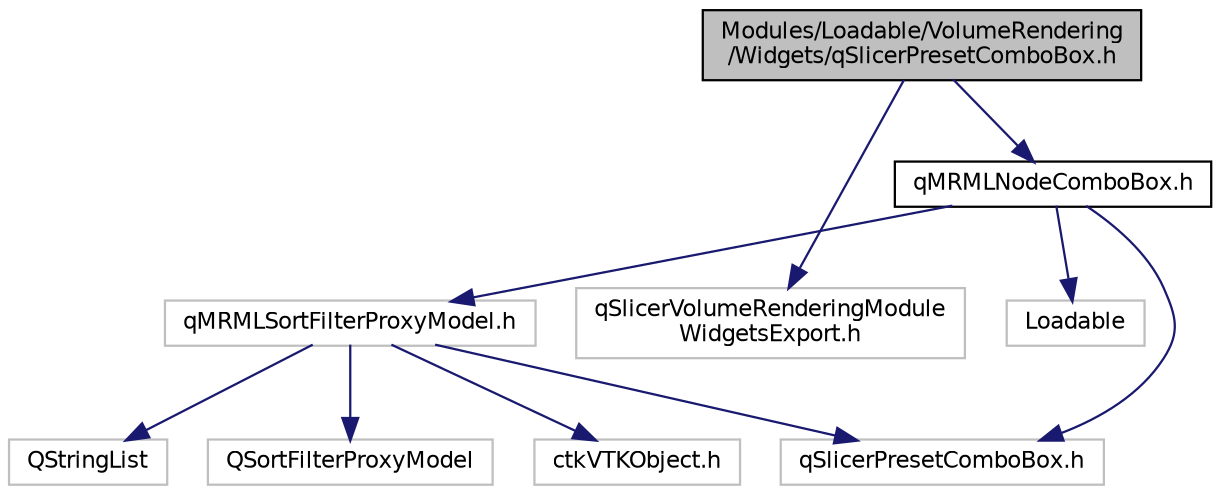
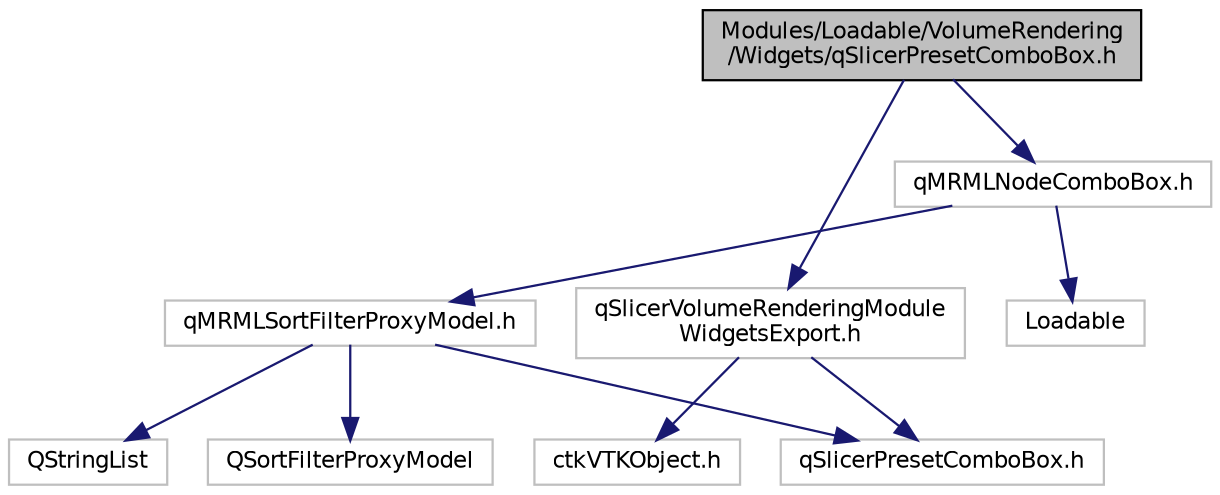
(1053, 184) -> (1053, 184)
(1175, 331) -> (855, 392)
(483, 388) -> (706, 390)
